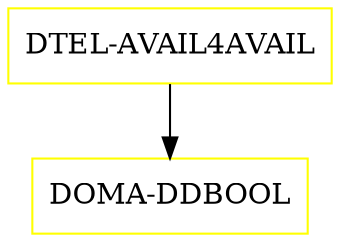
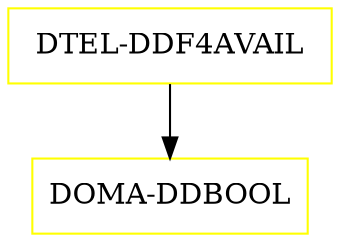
(170, 46) -> (170, 46)
